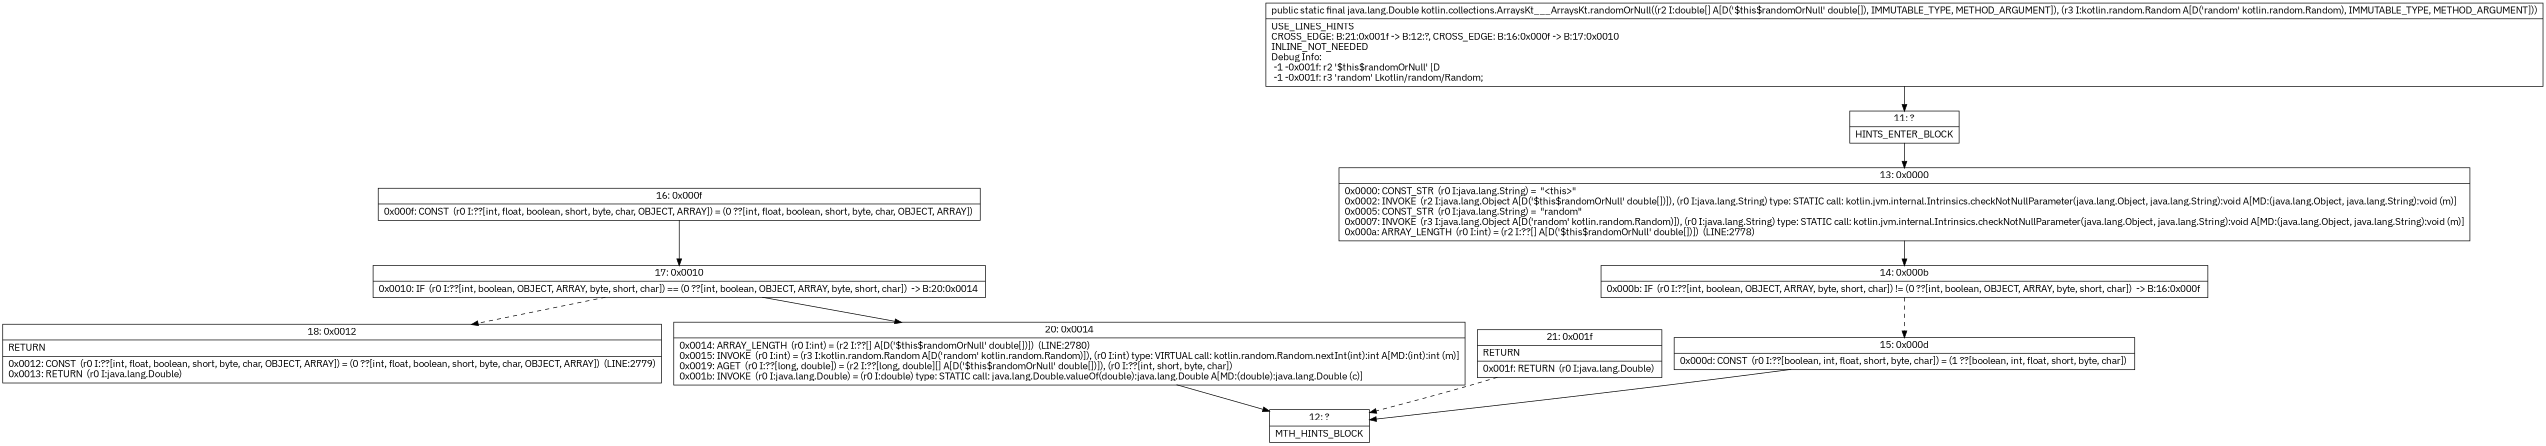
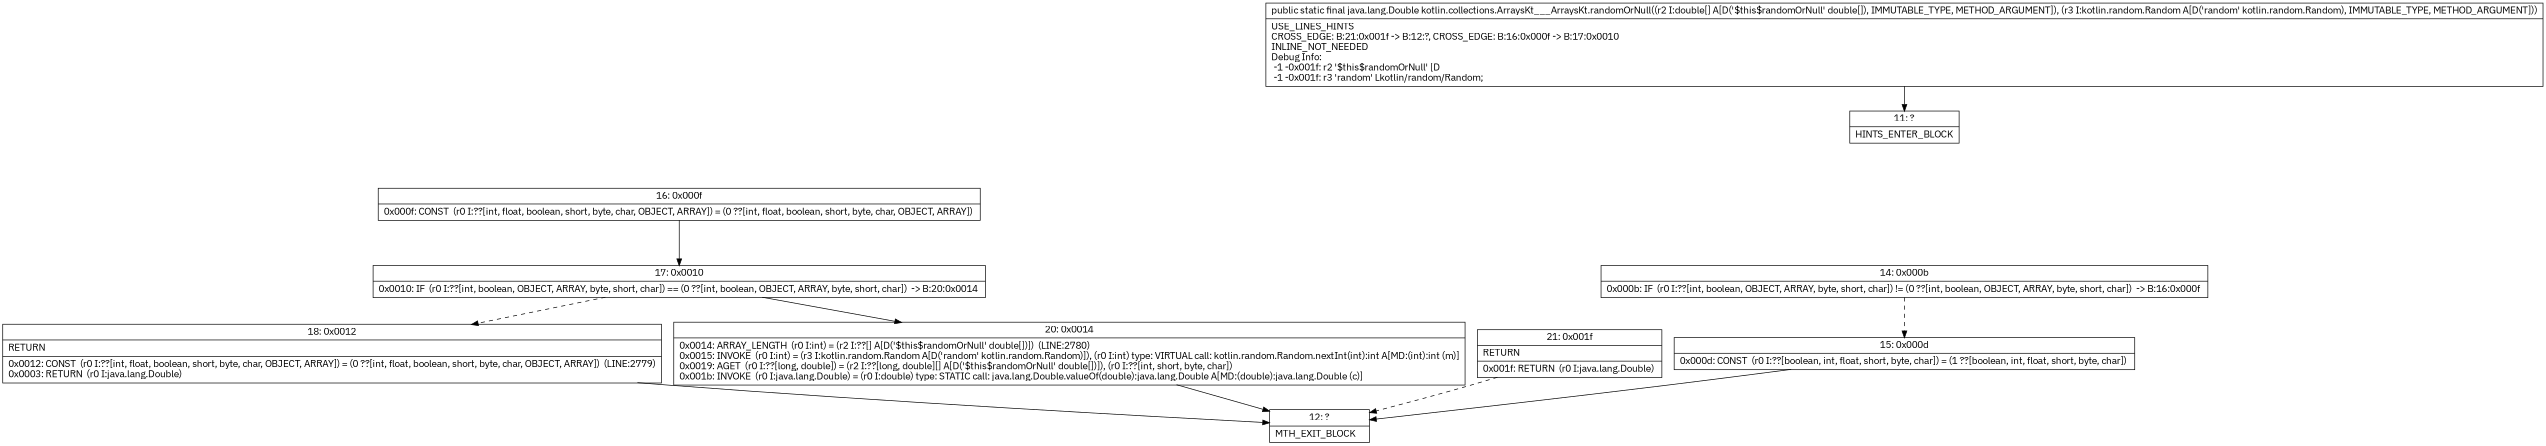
(1904, 204) -> none
(96, 374) -> (96, 374)
none -> (950, 404)
(1320, 434) -> (1315, 434)
